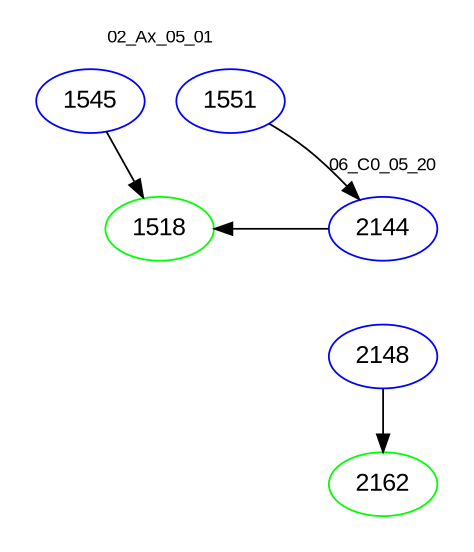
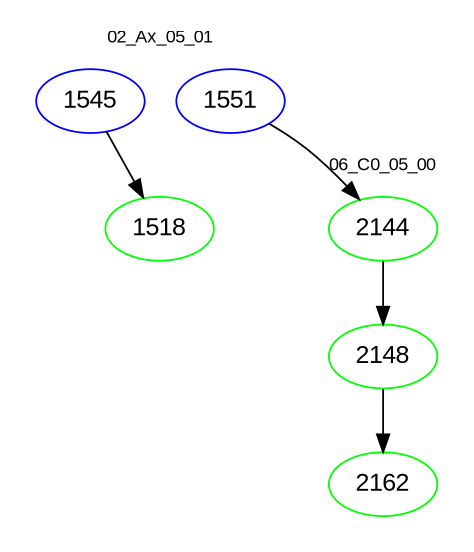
(383, 166) -> (383, 166)
(280, 229) -> (383, 284)
(383, 229) -> (383, 229)
(383, 356) -> (383, 356)
